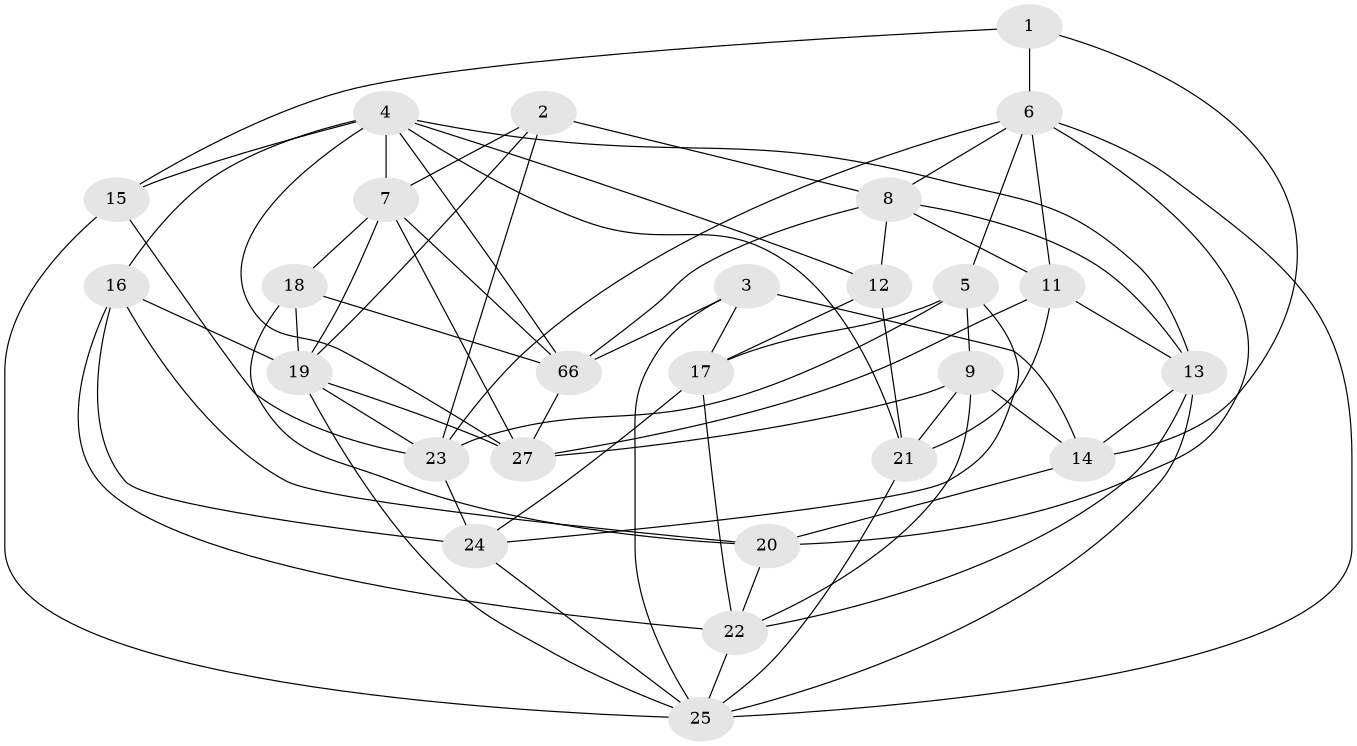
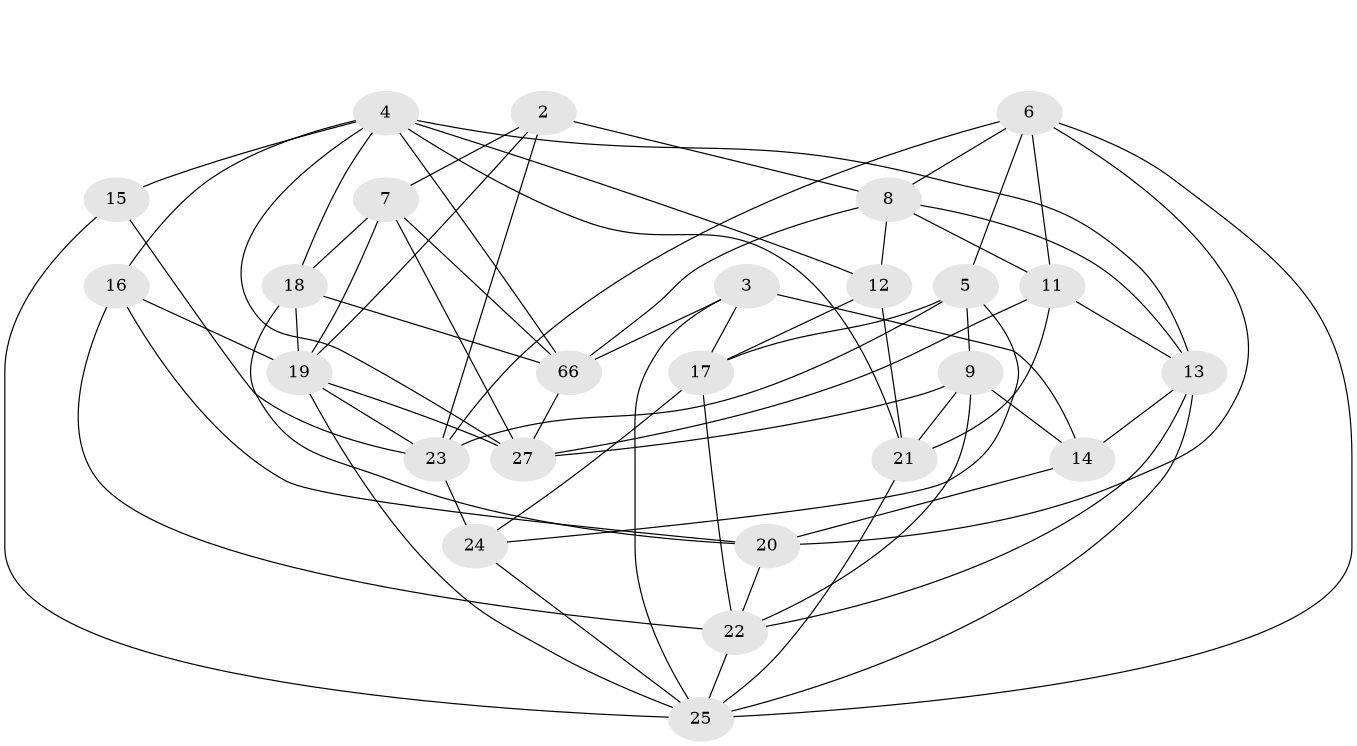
(1030, 26) -> none
(386, 156) -> (333, 197)
(193, 504) -> none
